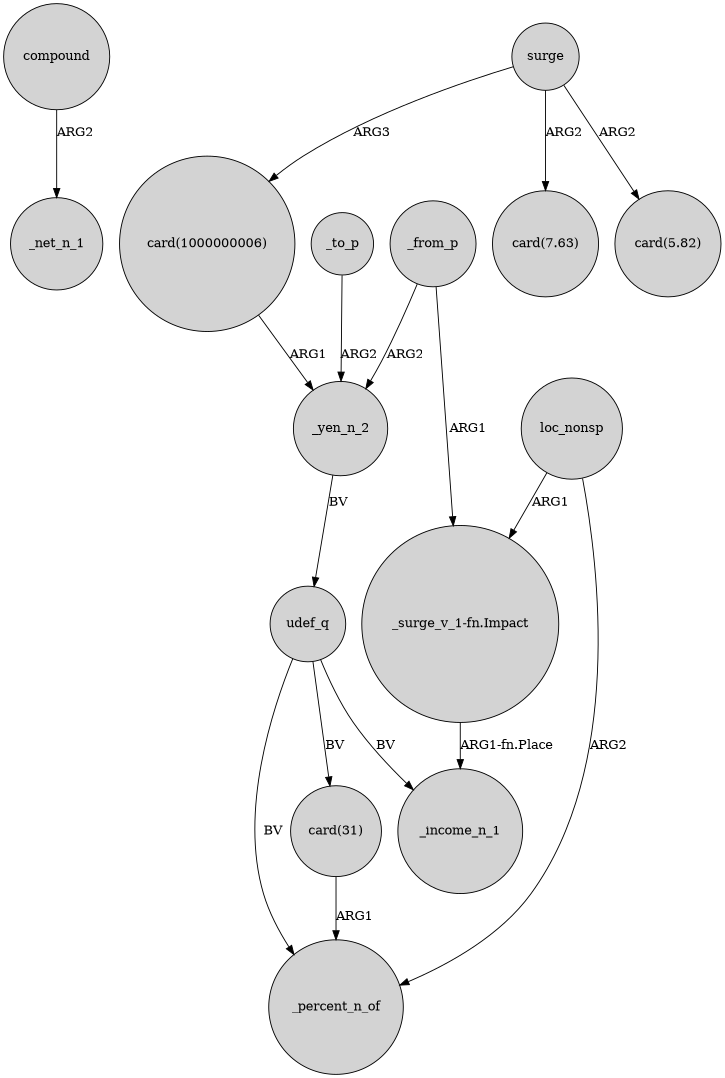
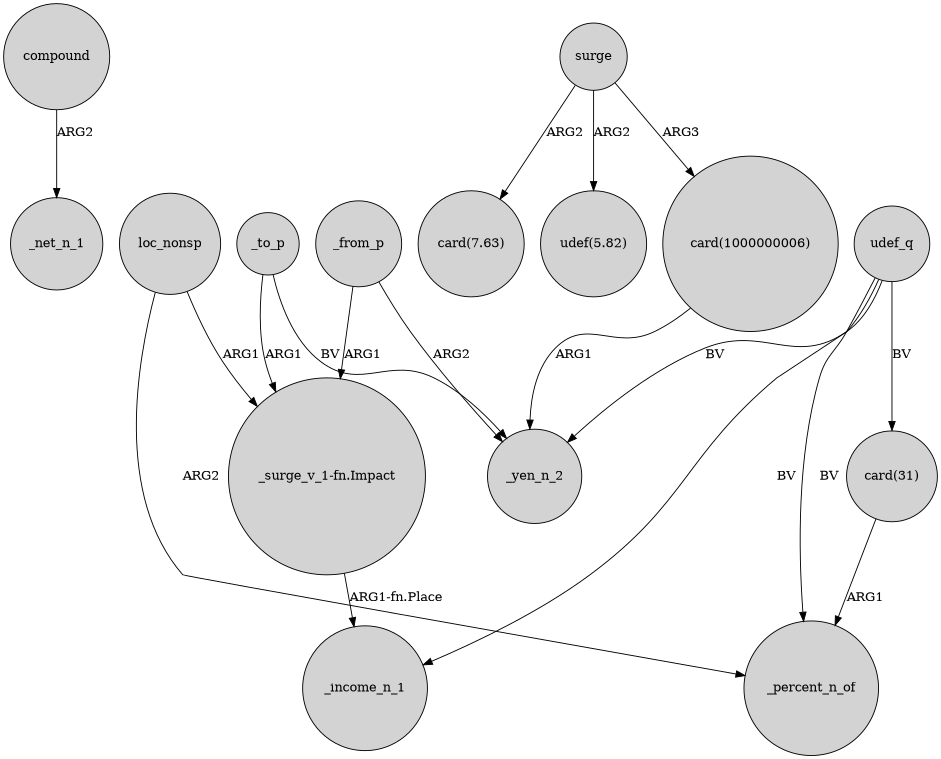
(668, 244) -> (594, 244)
none -> (261, 330)
(359, 355) -> (330, 355)
(324, 526) -> (730, 342)
